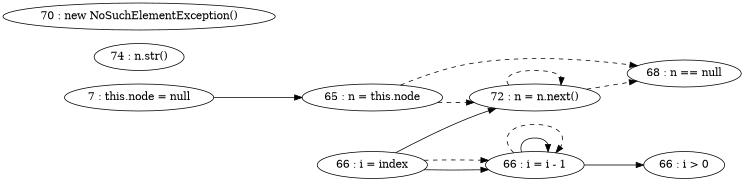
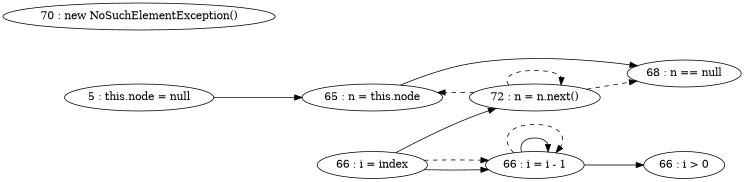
(139, 57) -> none
(513, 59) -> (513, 59)
(139, 98) -> (139, 98)
(452, 103) -> (460, 92)
